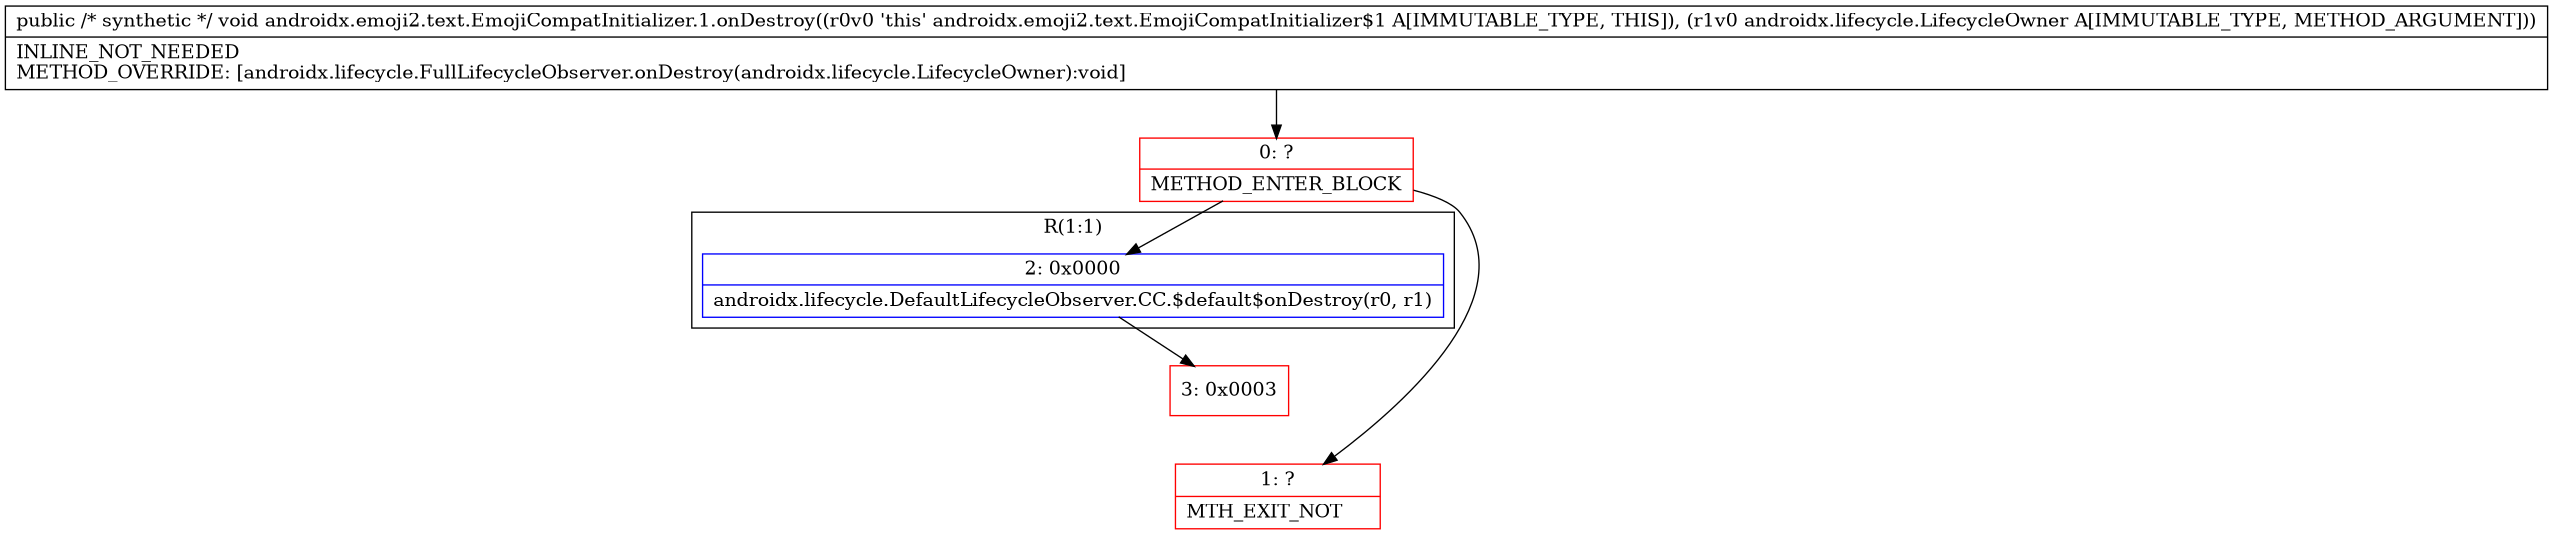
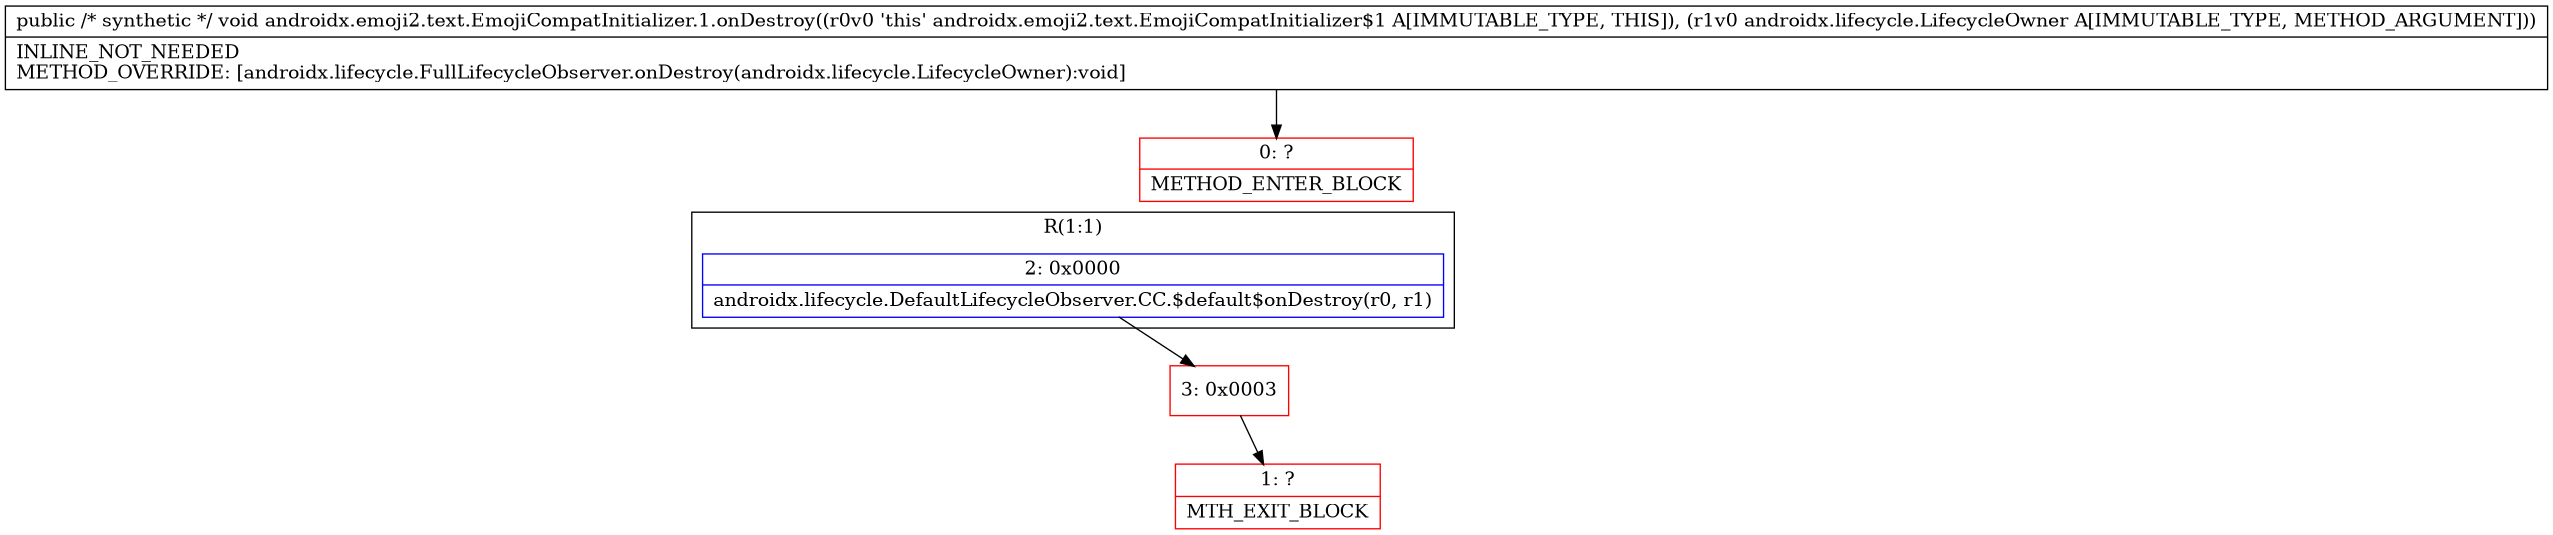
(1181, 224) -> none
(1453, 337) -> (1249, 434)
(1264, 512) -> (1278, 512)
